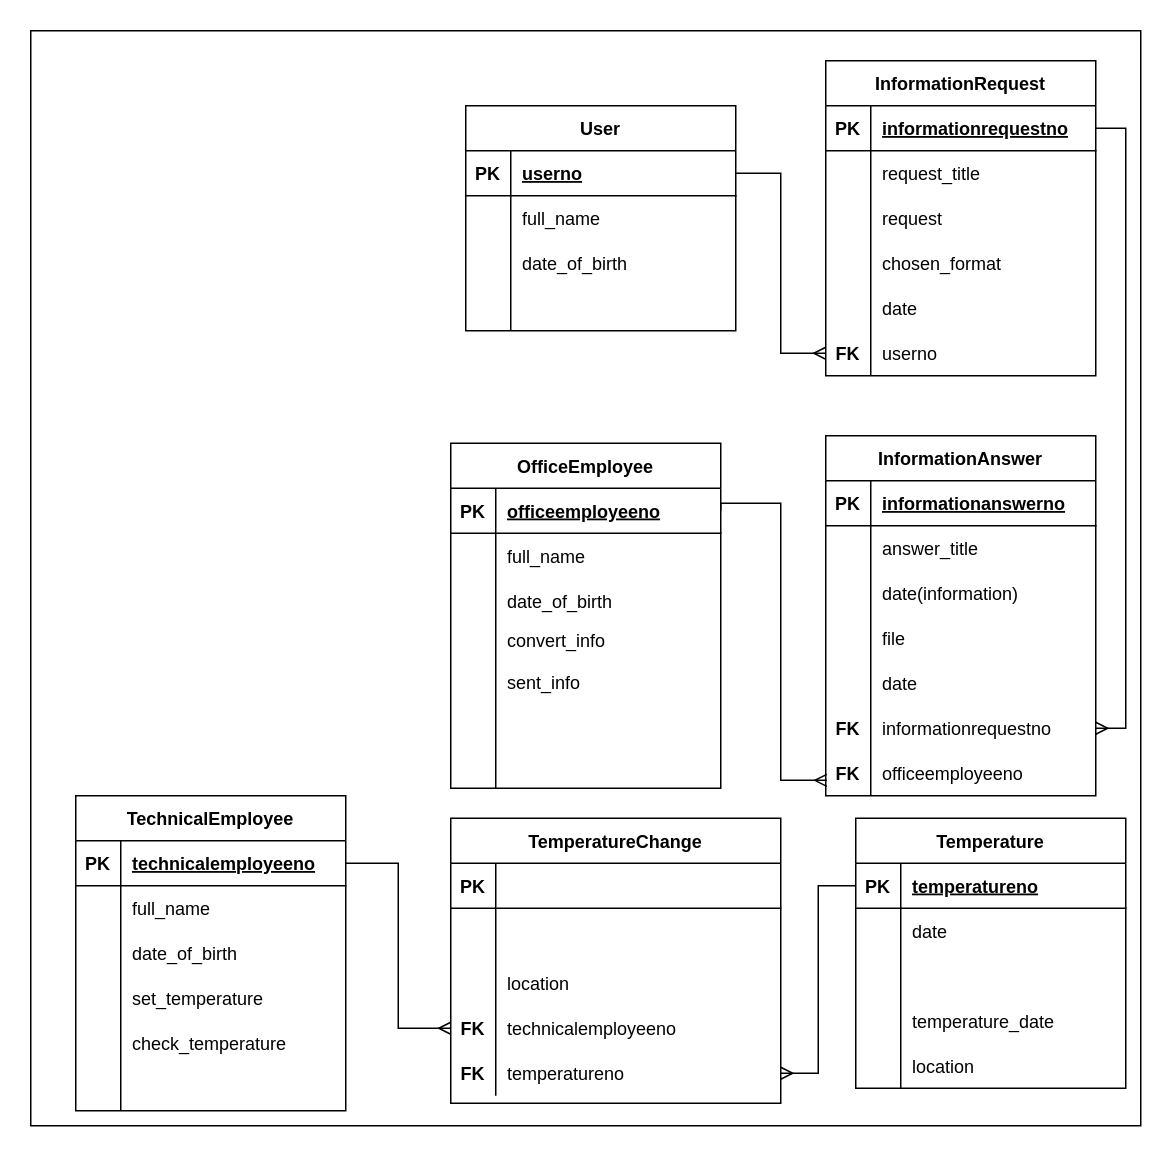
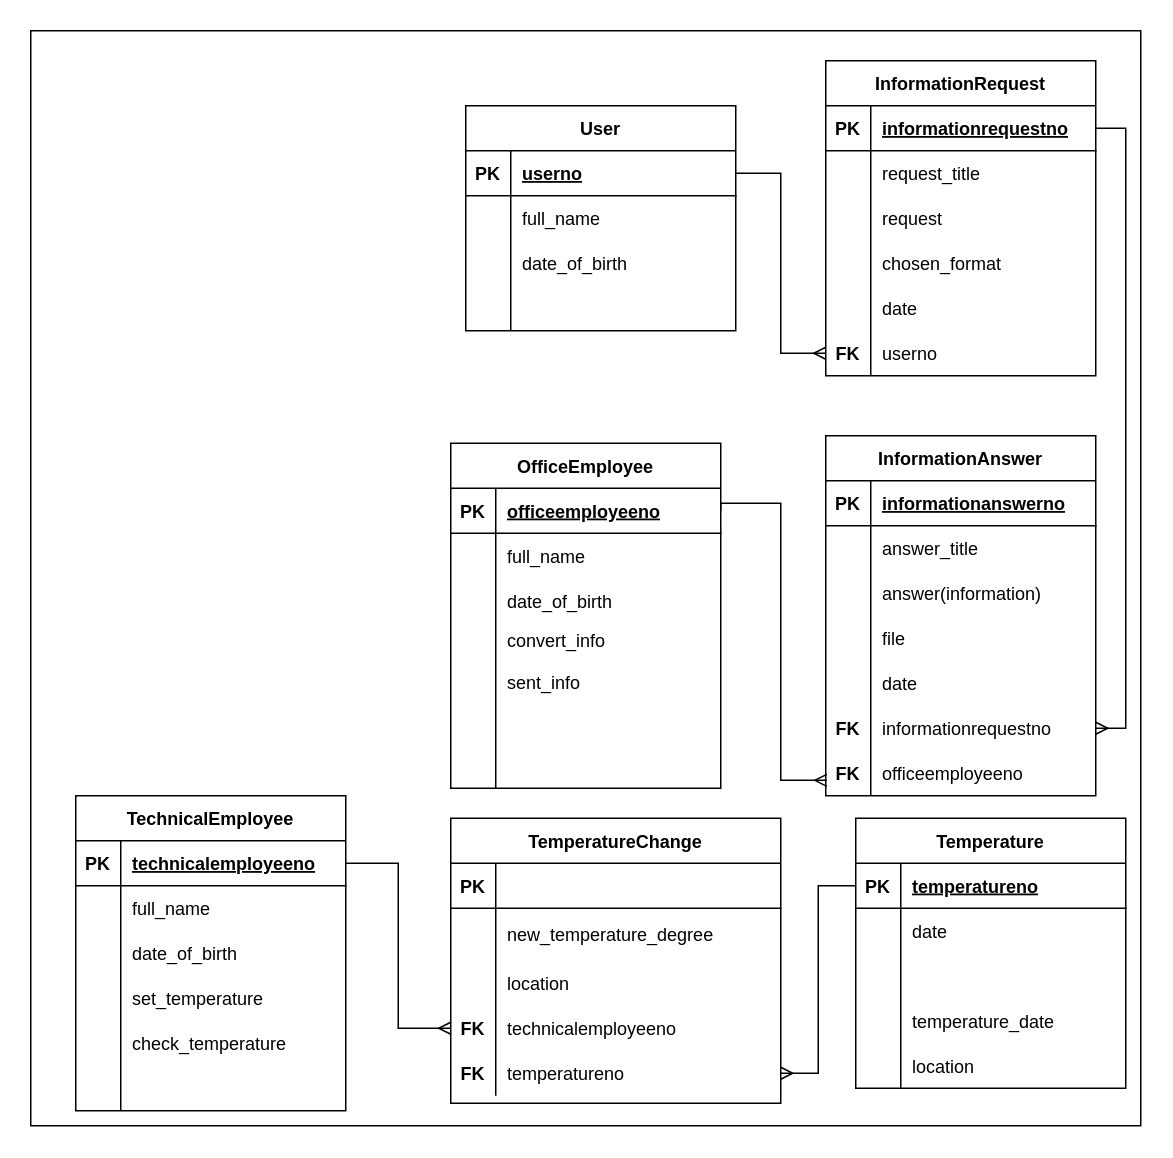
(963, 594) -> (973, 594)
none -> (638, 935)
